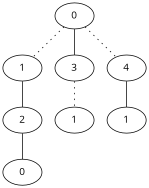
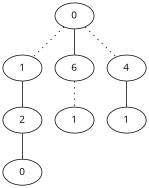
(75, 68) -> (75, 68)
